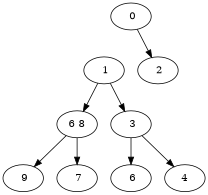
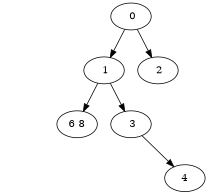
none -> (119, 40)
(23, 178) -> none
(77, 178) -> none
(131, 178) -> none
